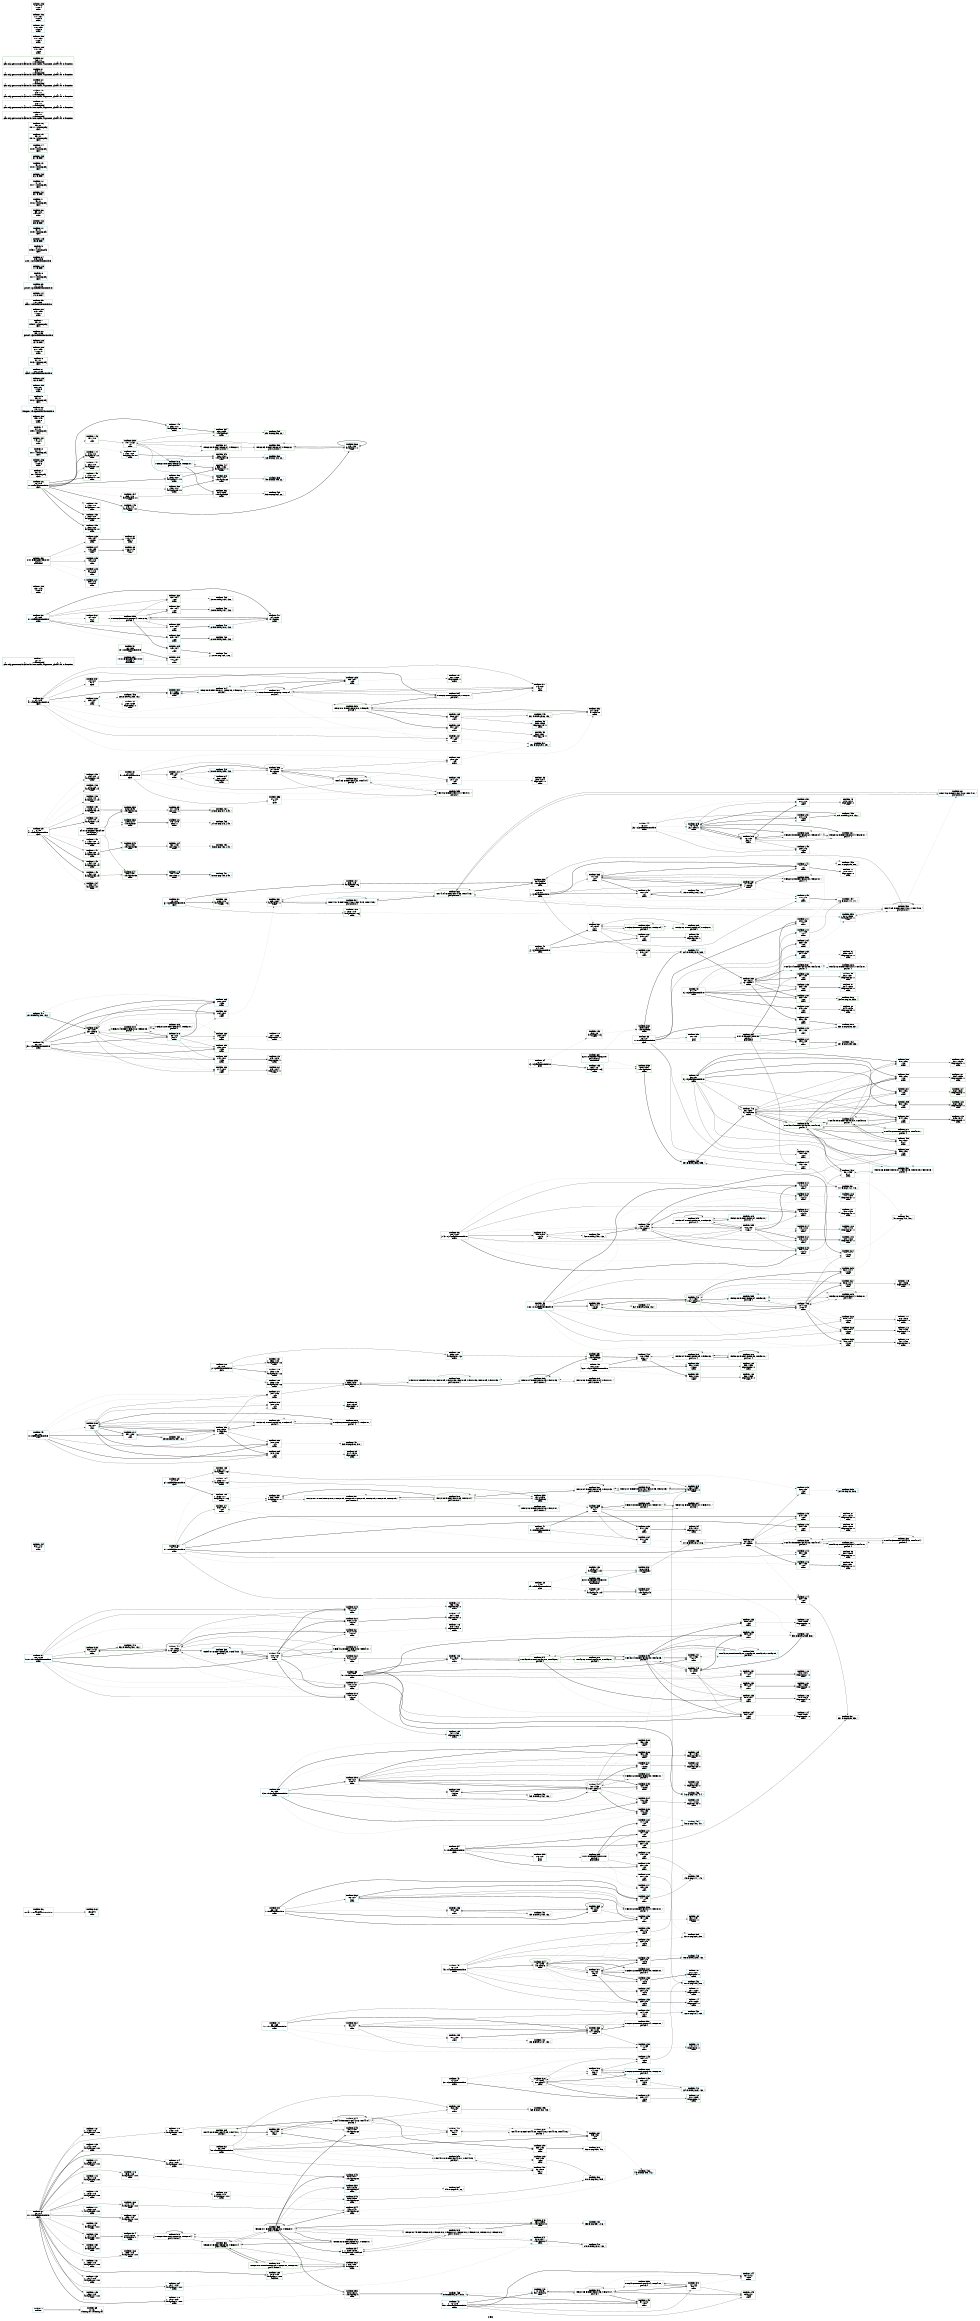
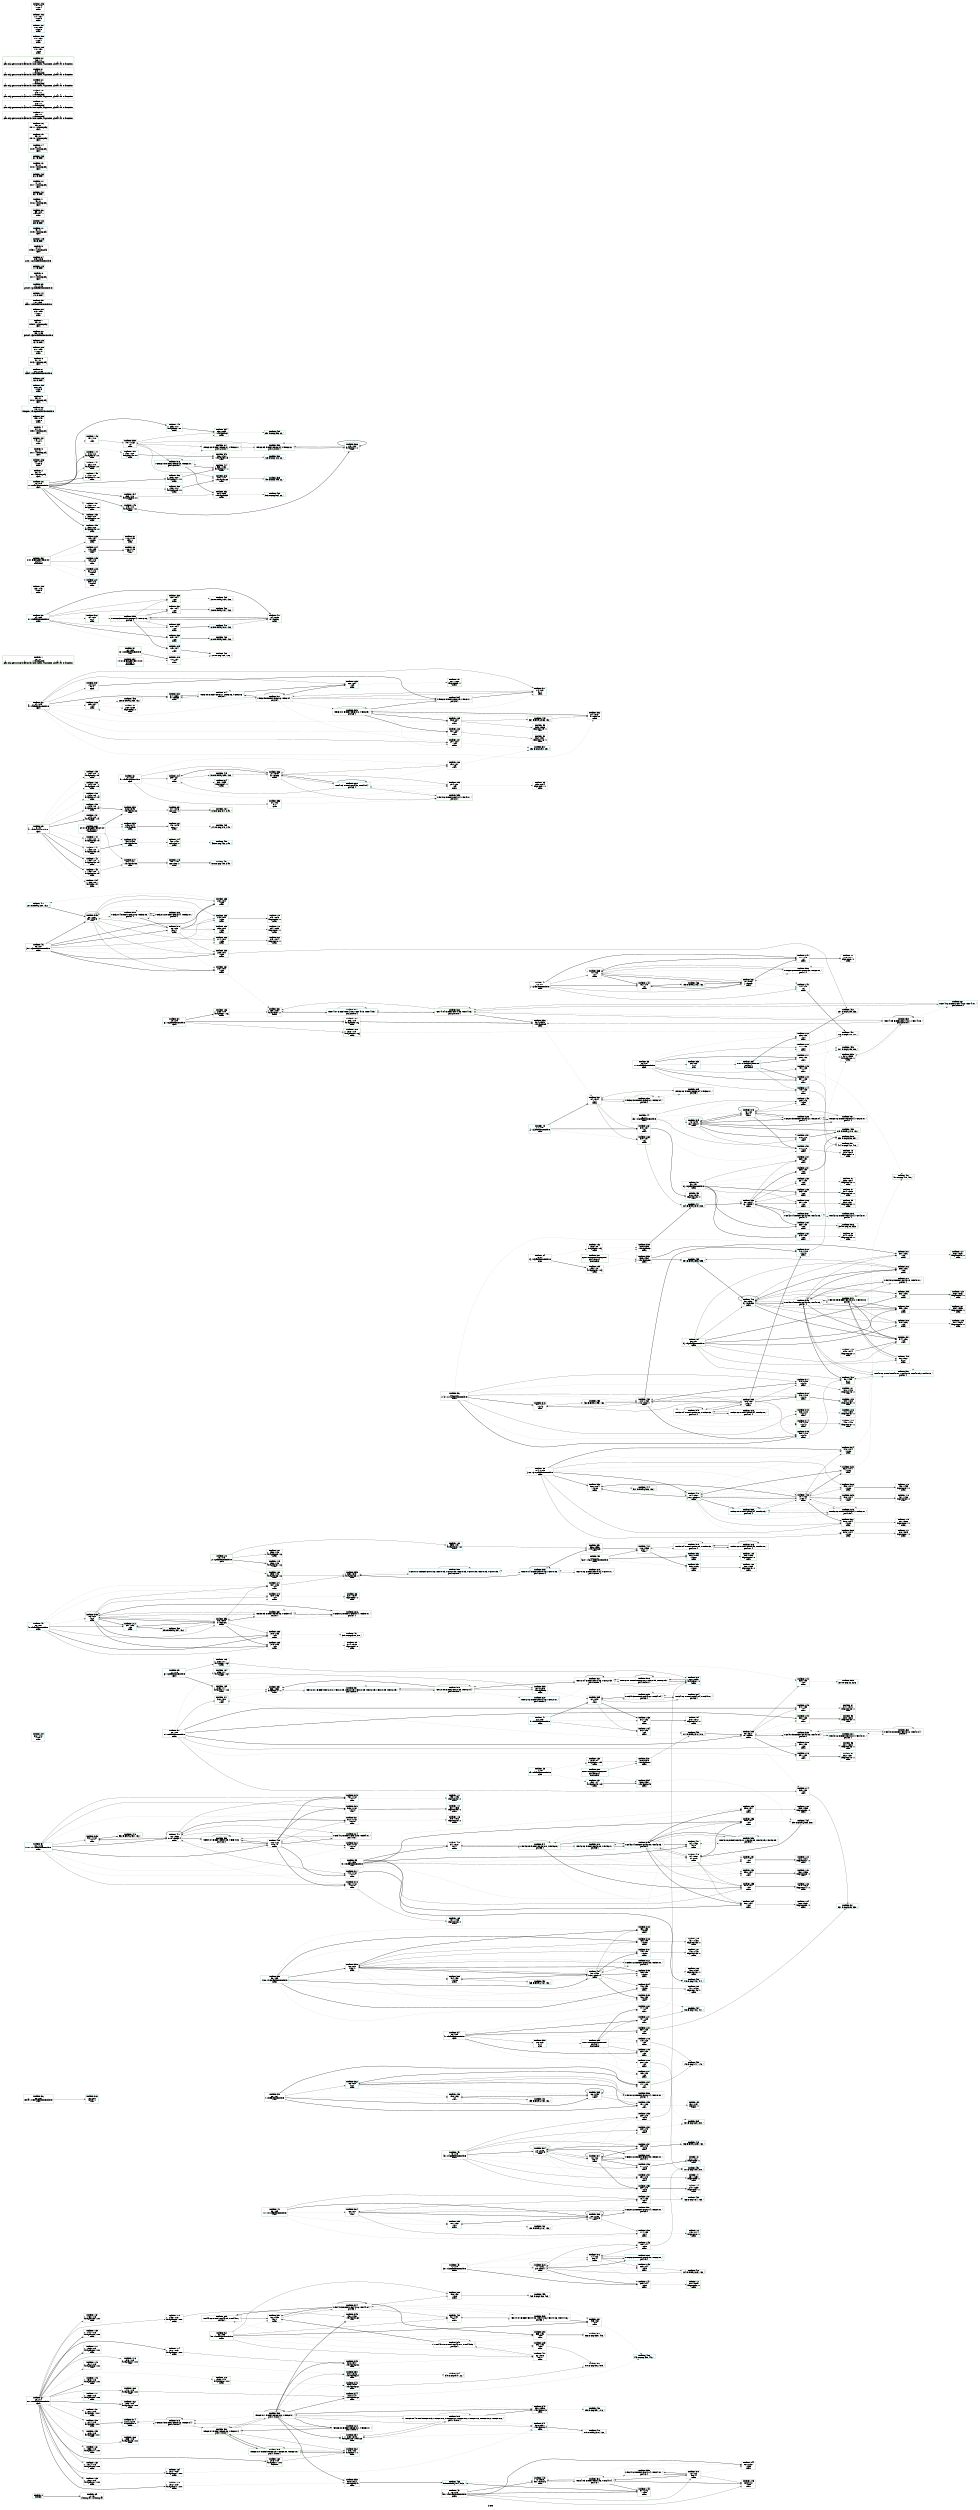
(85, 492) -> (85, 492)
(808, 1064) -> (773, 1244)
(929, 1119) -> (876, 1346)
